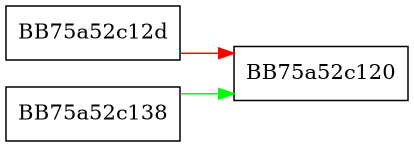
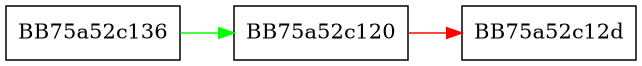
(200, 53) -> (428, 33)
(93, 114) -> (93, 33)
